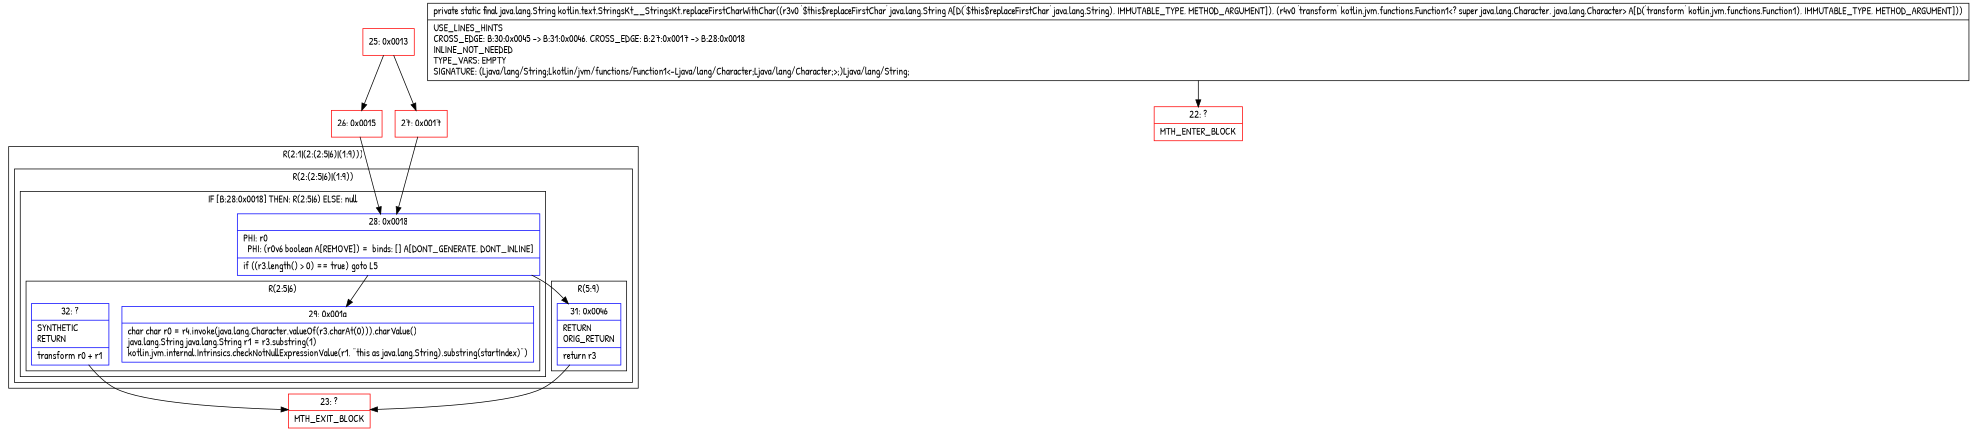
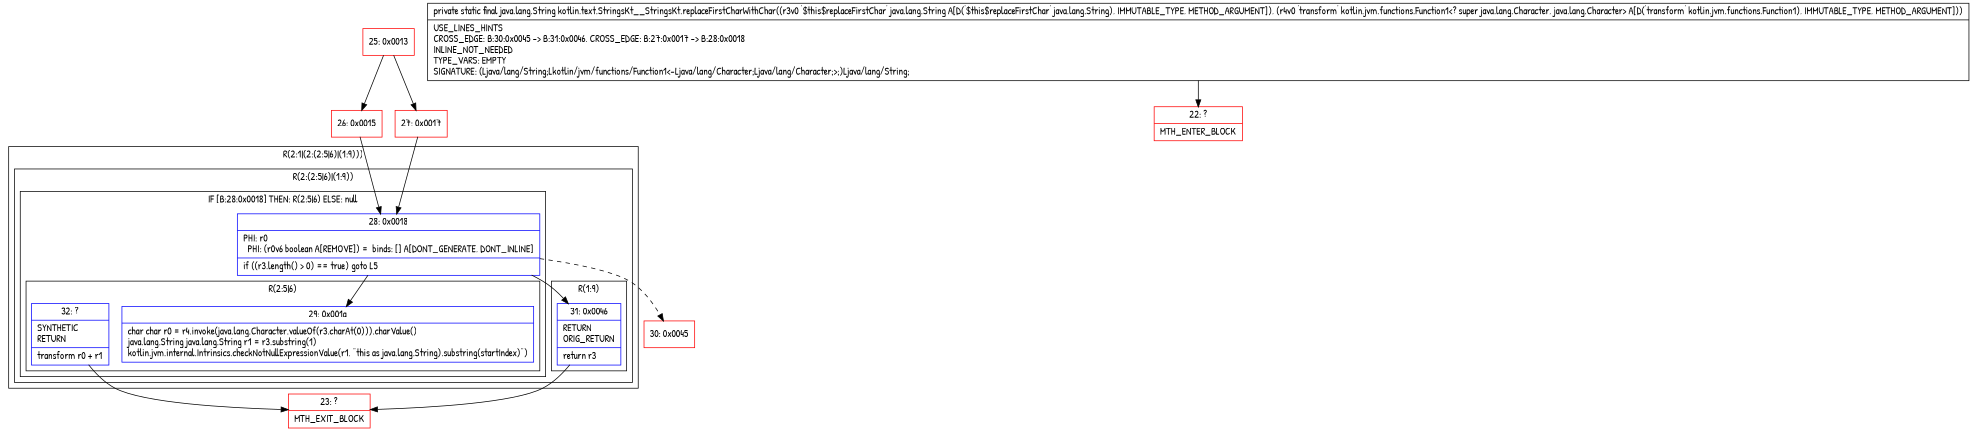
(589, 289) -> (589, 289)
none -> (669, 334)
